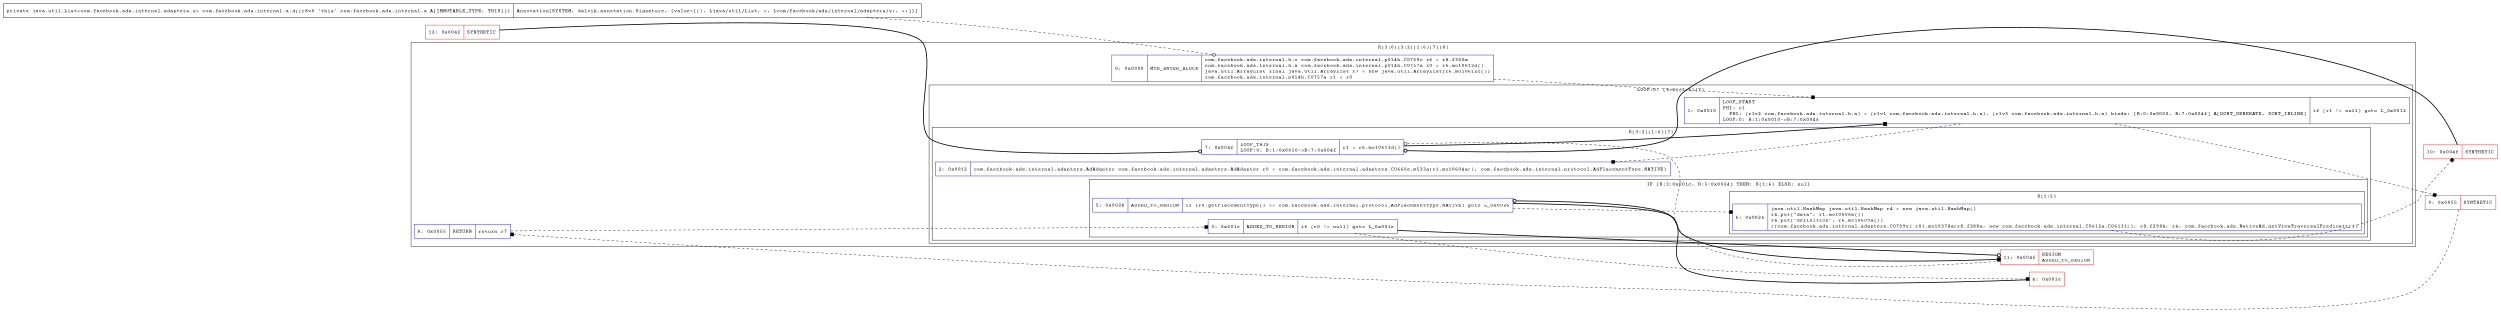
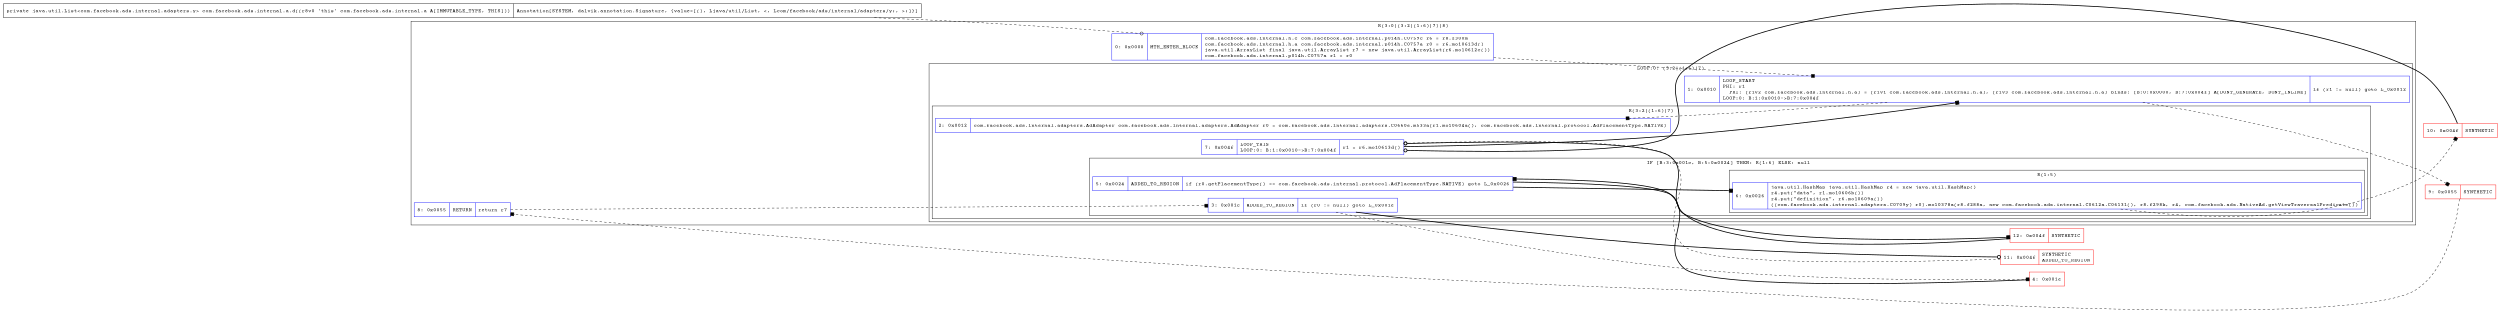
(1621, 210) -> (1621, 189)
(1748, 252) -> (1752, 232)
(2052, 254) -> (2057, 254)
(1749, 280) -> (1738, 280)
